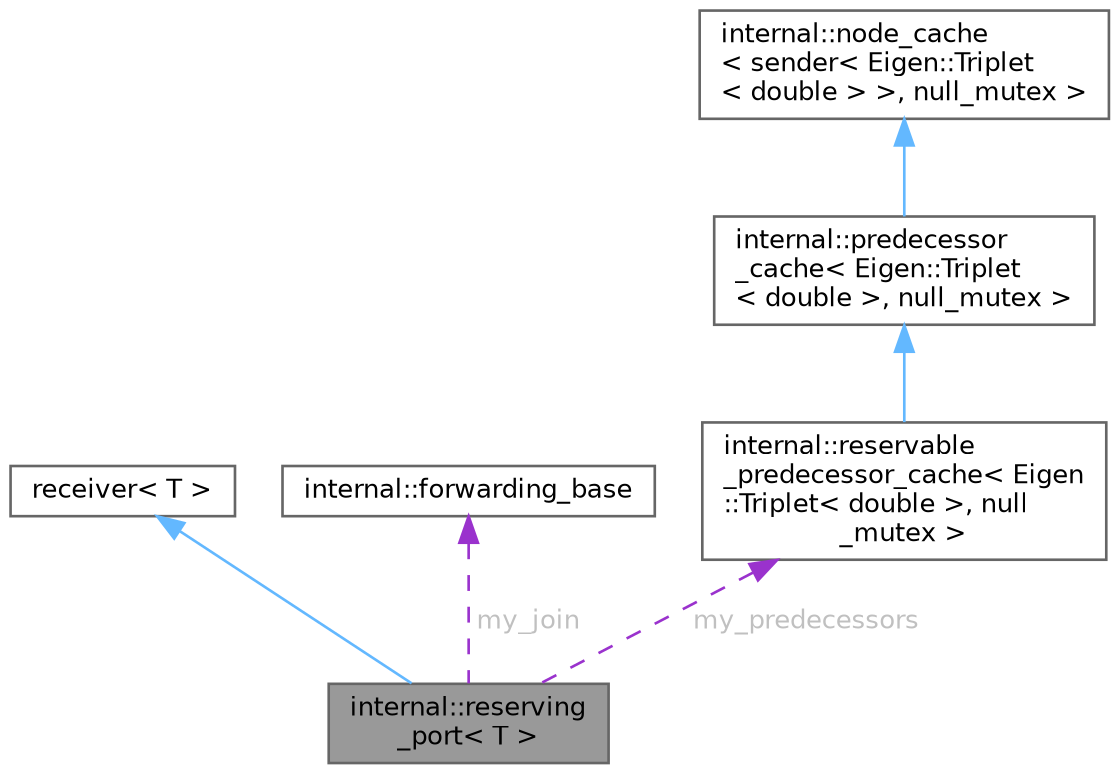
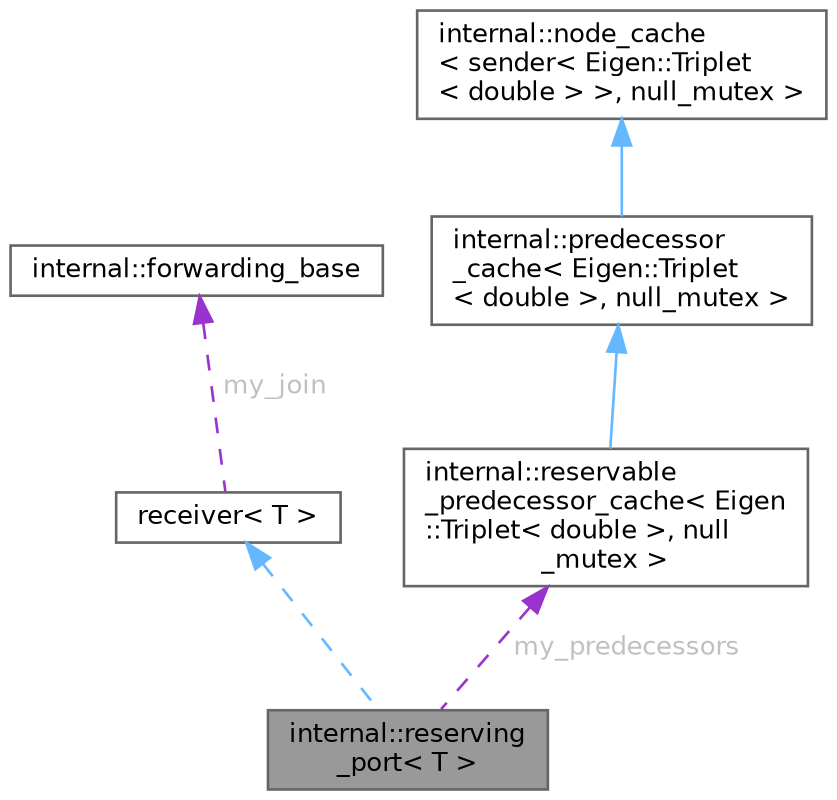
(296, 607) -> (321, 637)
(469, 613) -> (214, 408)
